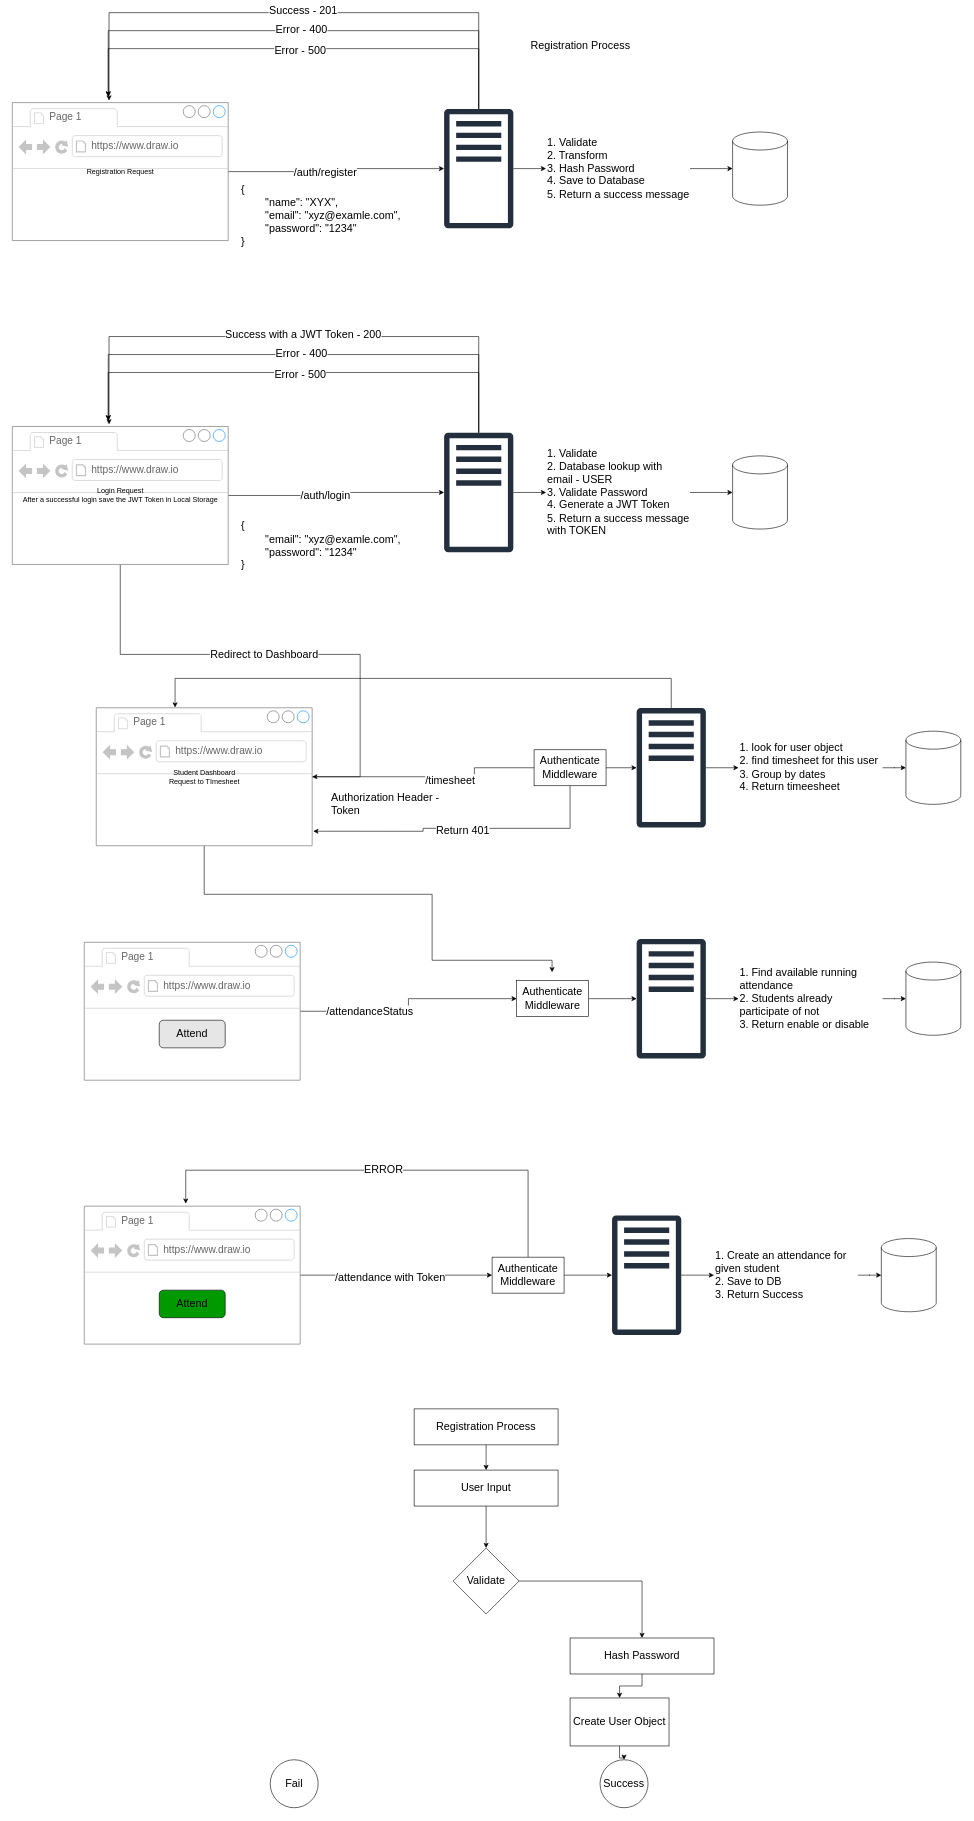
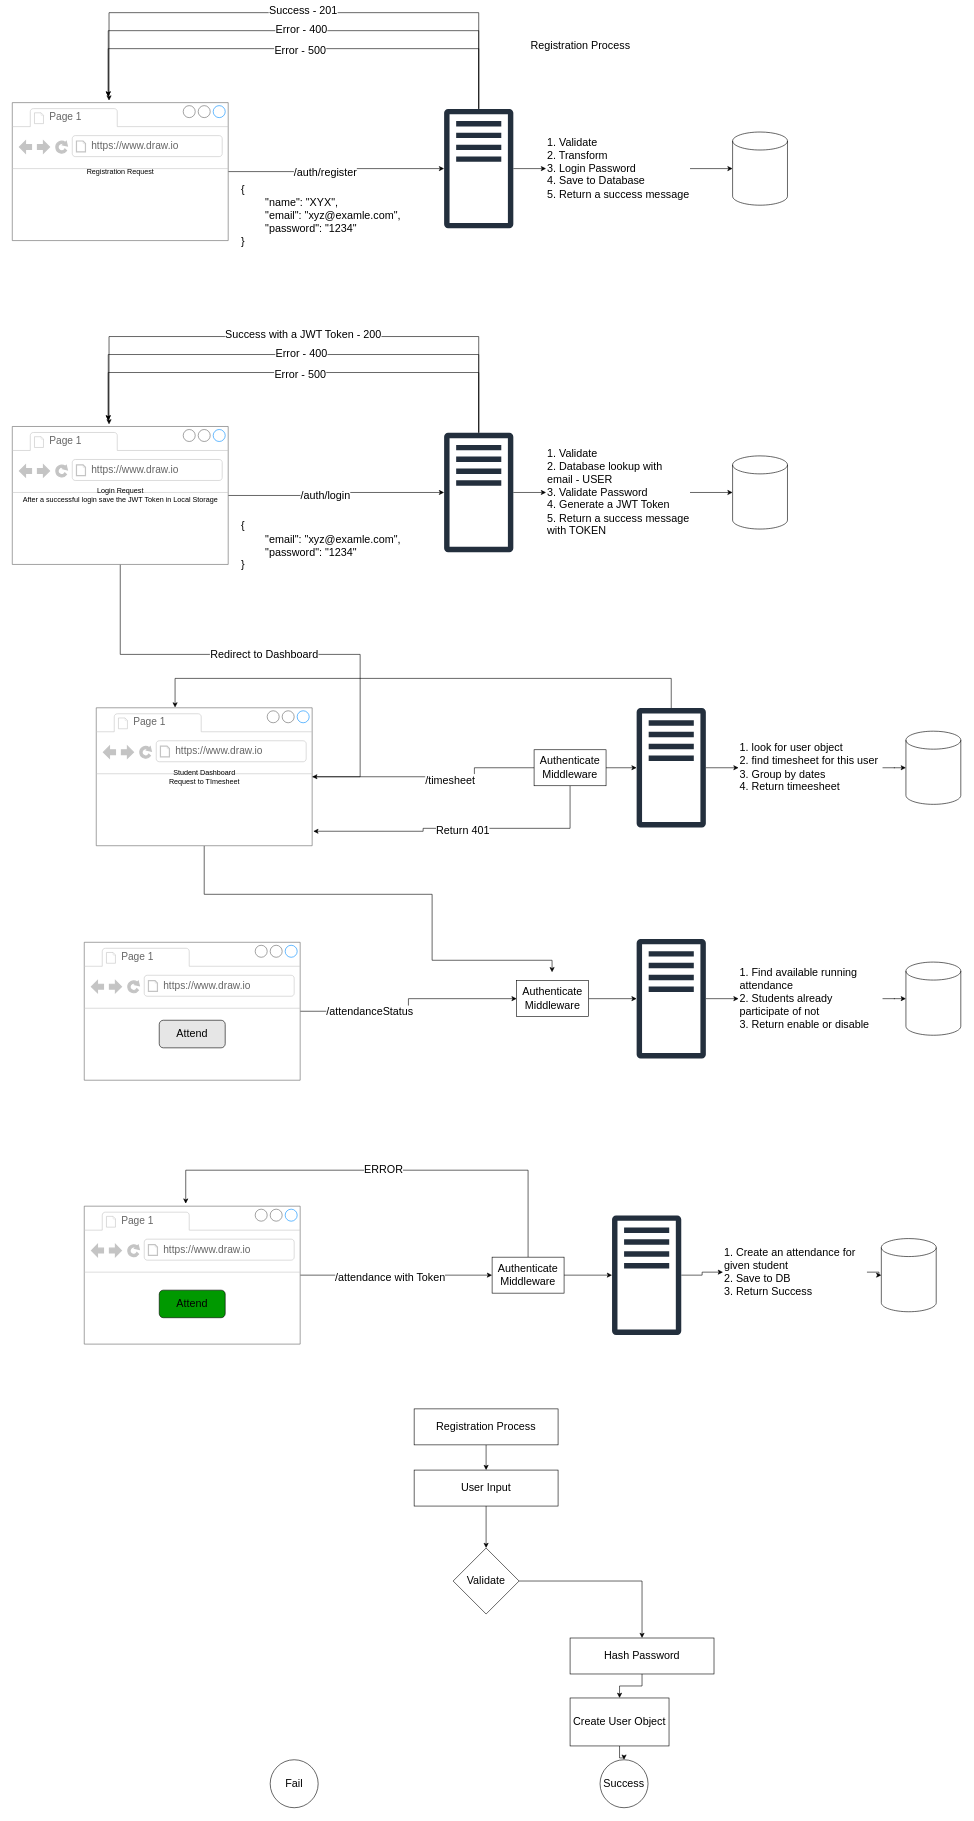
(619, 168) -> (619, 168)
(399, 804) -> none
(786, 1275) -> (795, 1272)
